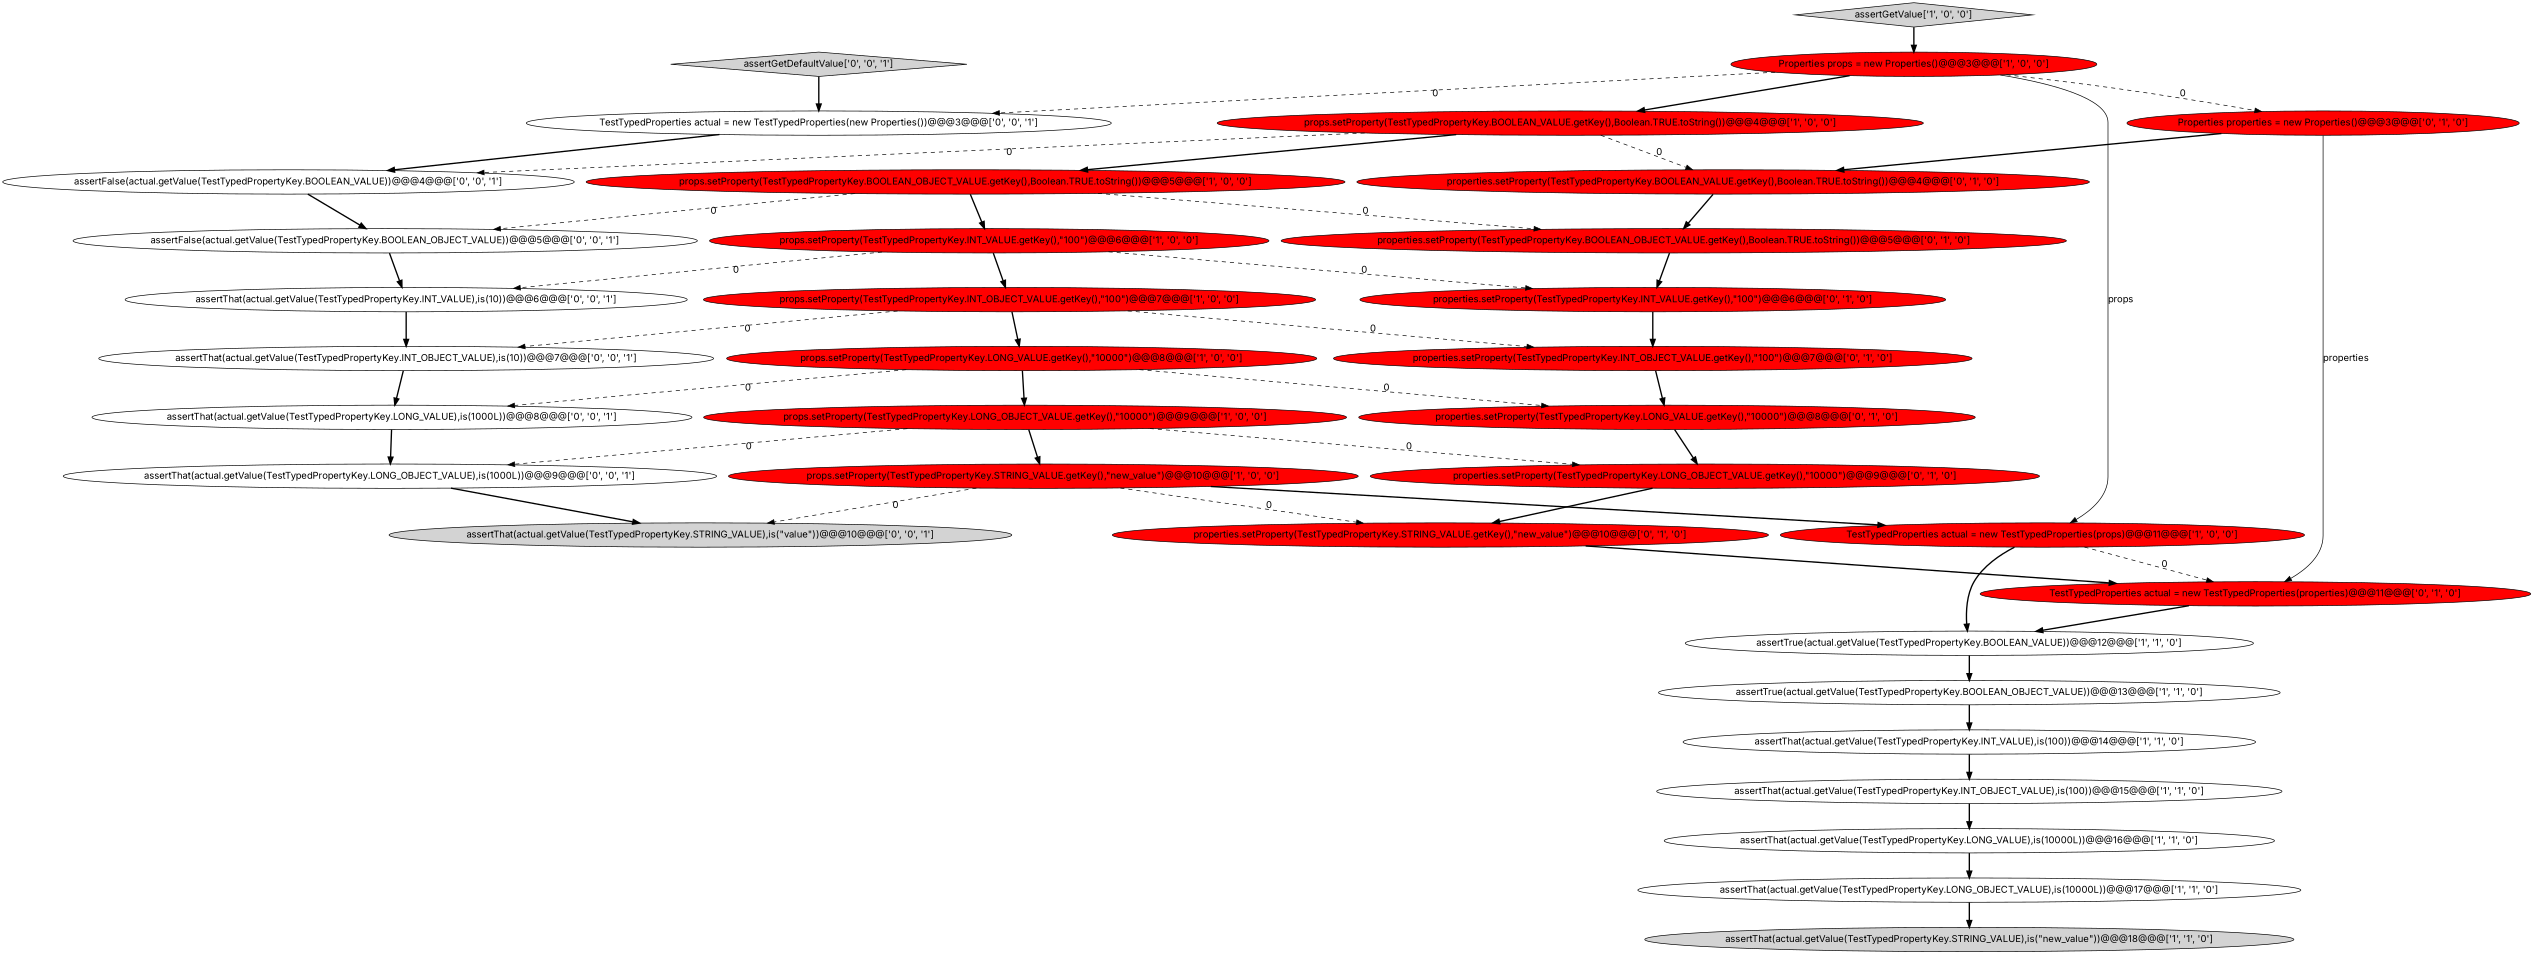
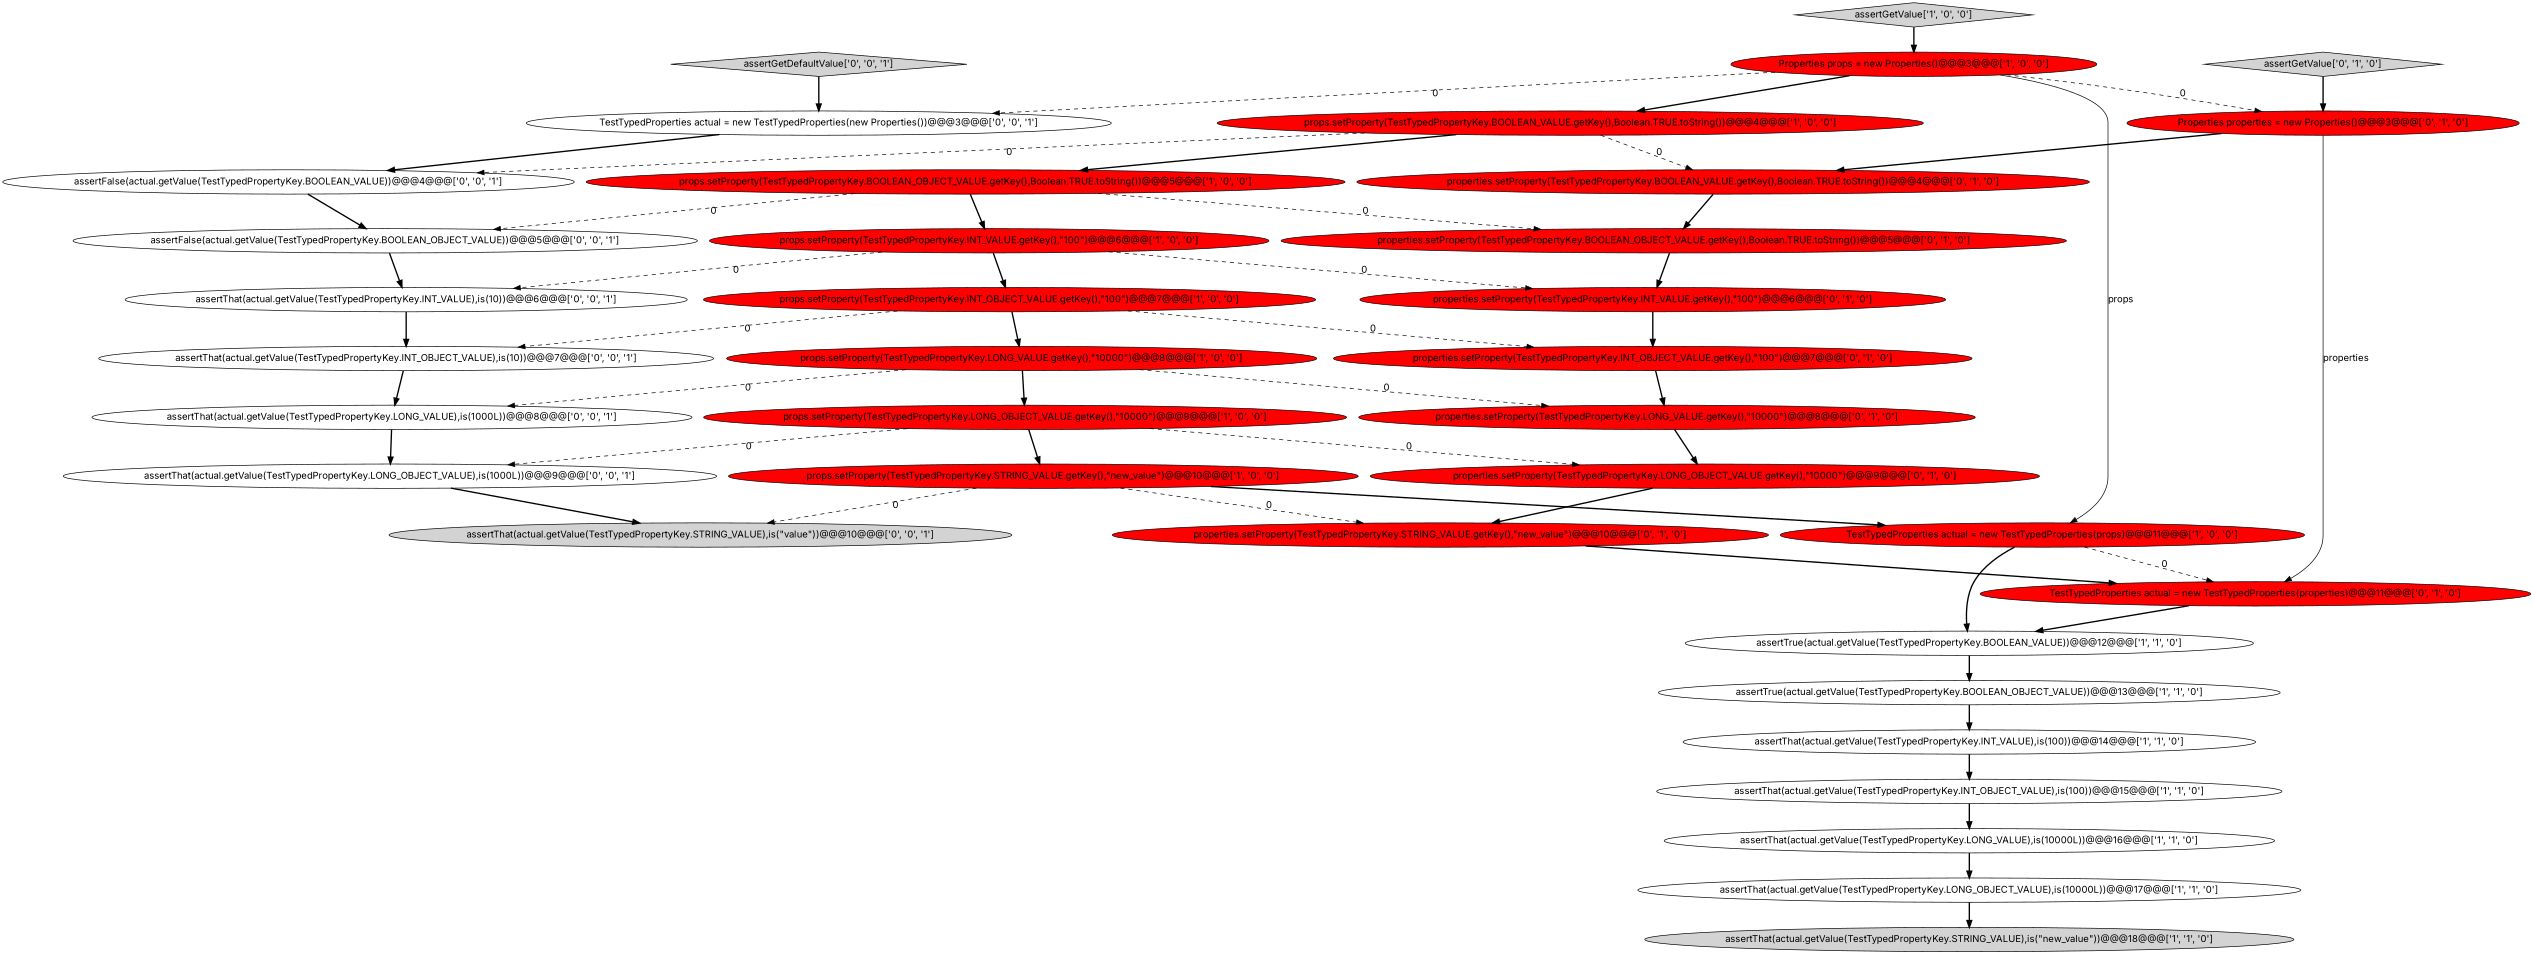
none -> (2323, 64)
